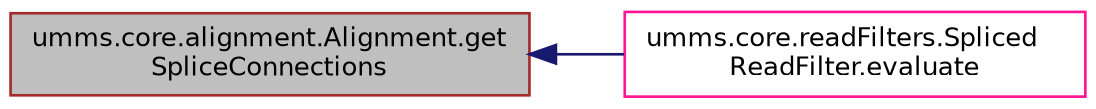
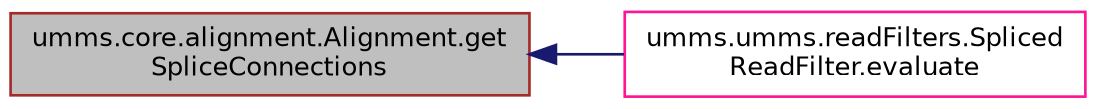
(855, 54) -> (855, 54)
